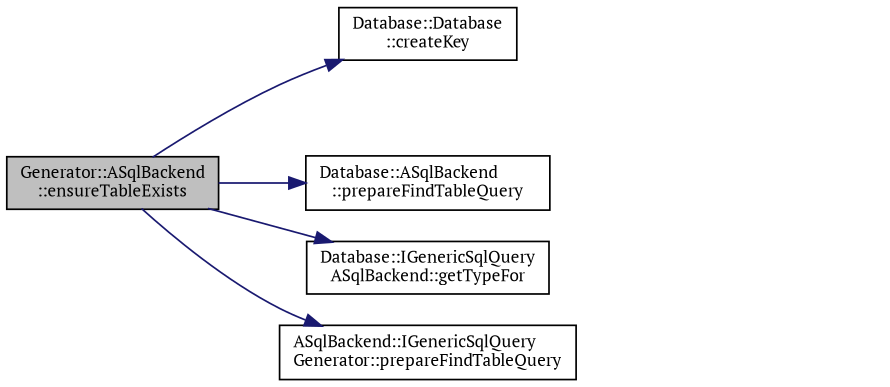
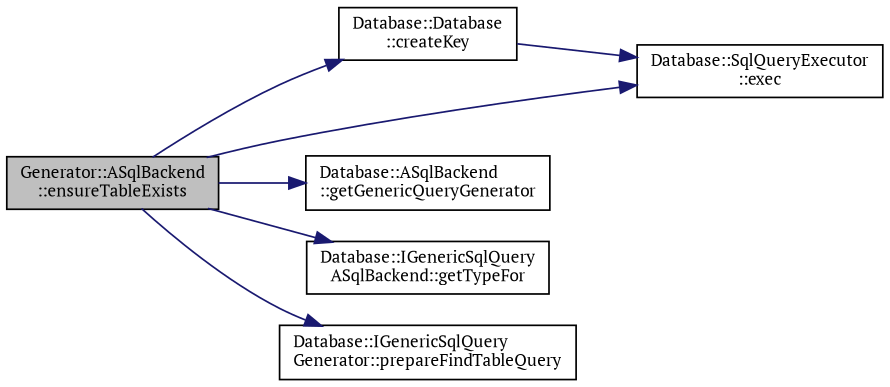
none -> (760, 71)
(428, 183) -> (428, 183)
(428, 352) -> (428, 352)
